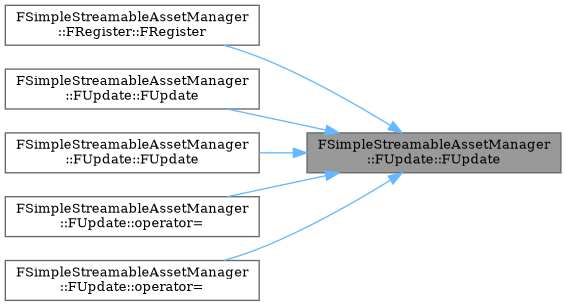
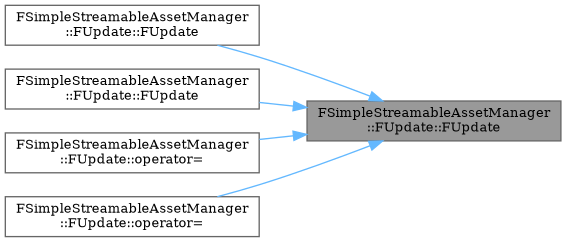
(132, 25) -> none
